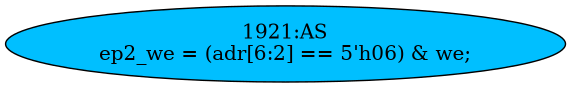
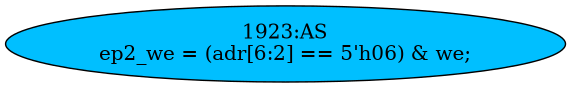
(286, 44) -> (286, 44)
